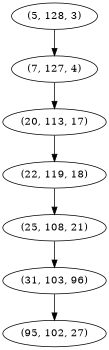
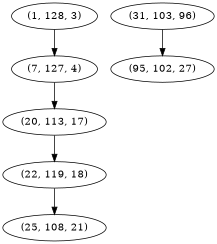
(55, 16) -> (55, 16)
(55, 251) -> none
